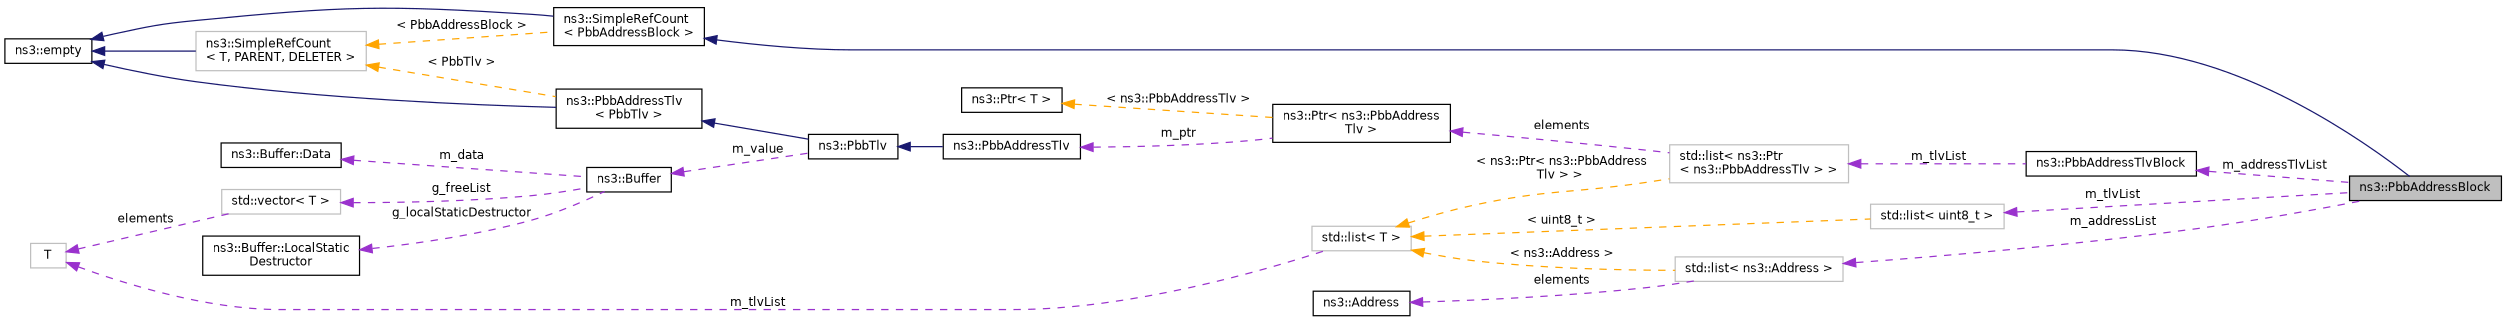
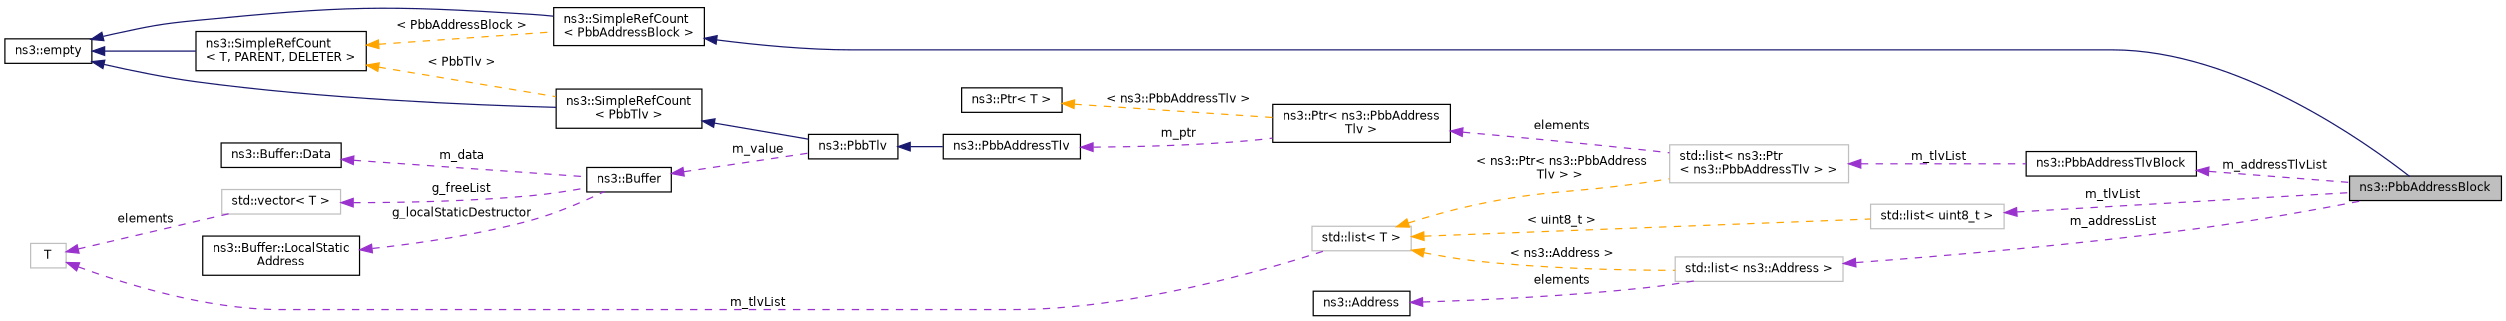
(281, 51) -> (281, 51)
(629, 109) -> (629, 109)
(281, 256) -> (281, 256)
